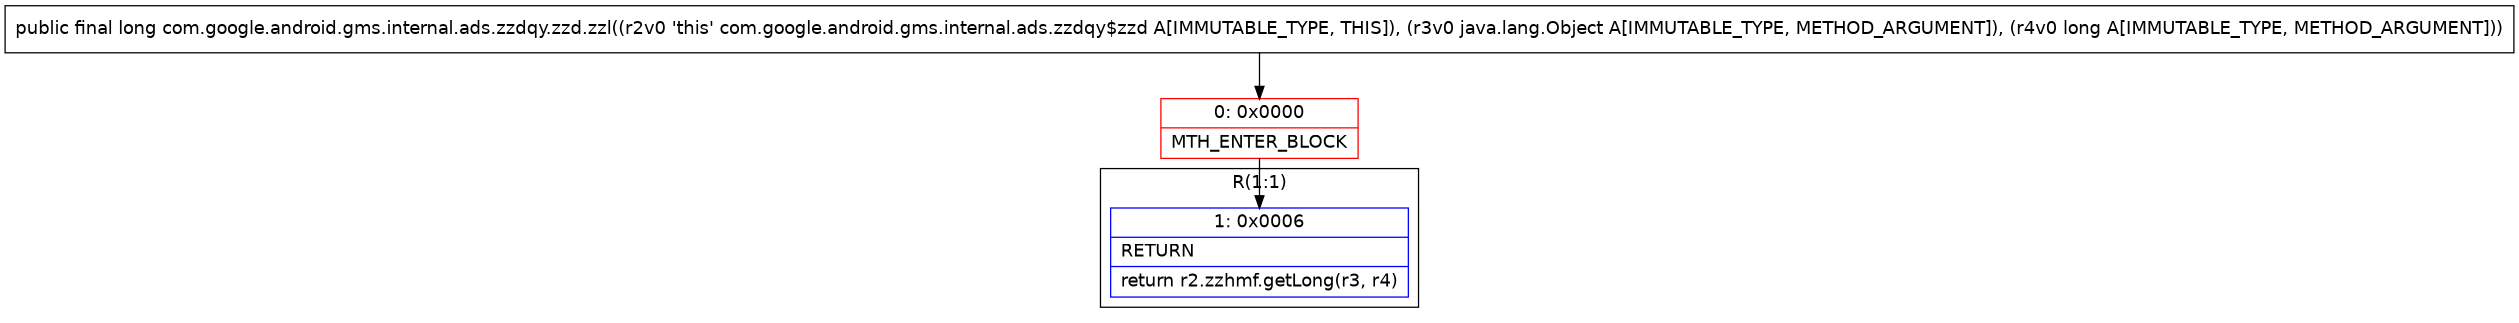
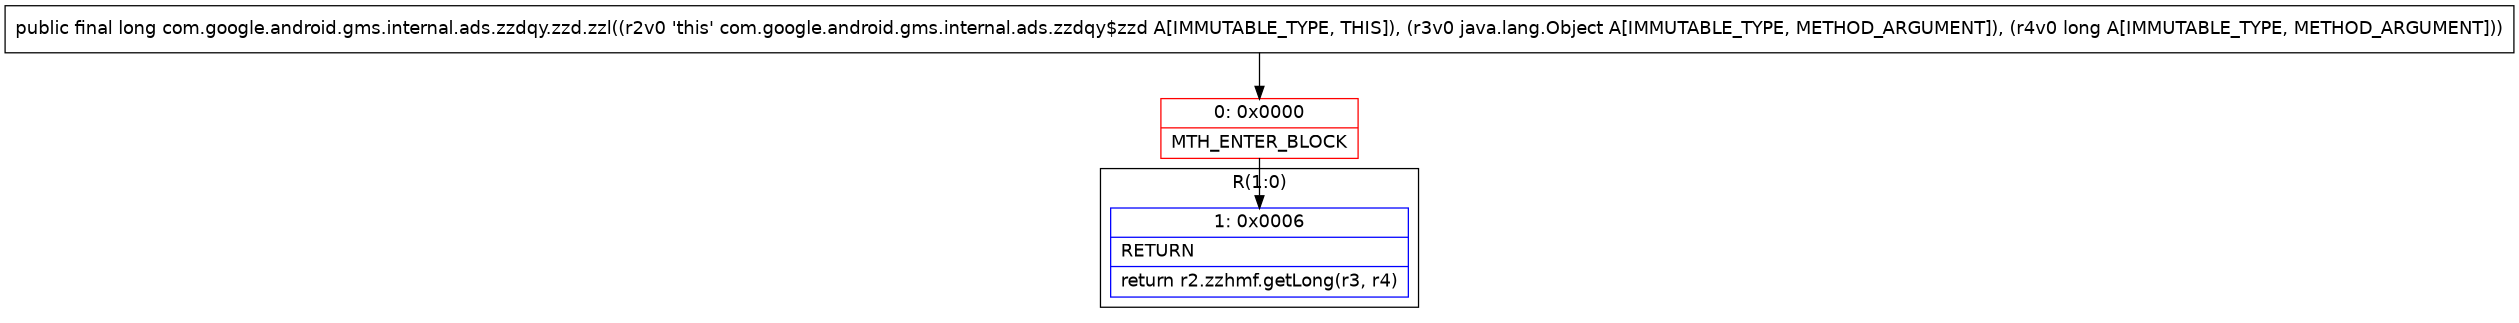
(1260, 183) -> (1260, 183)
